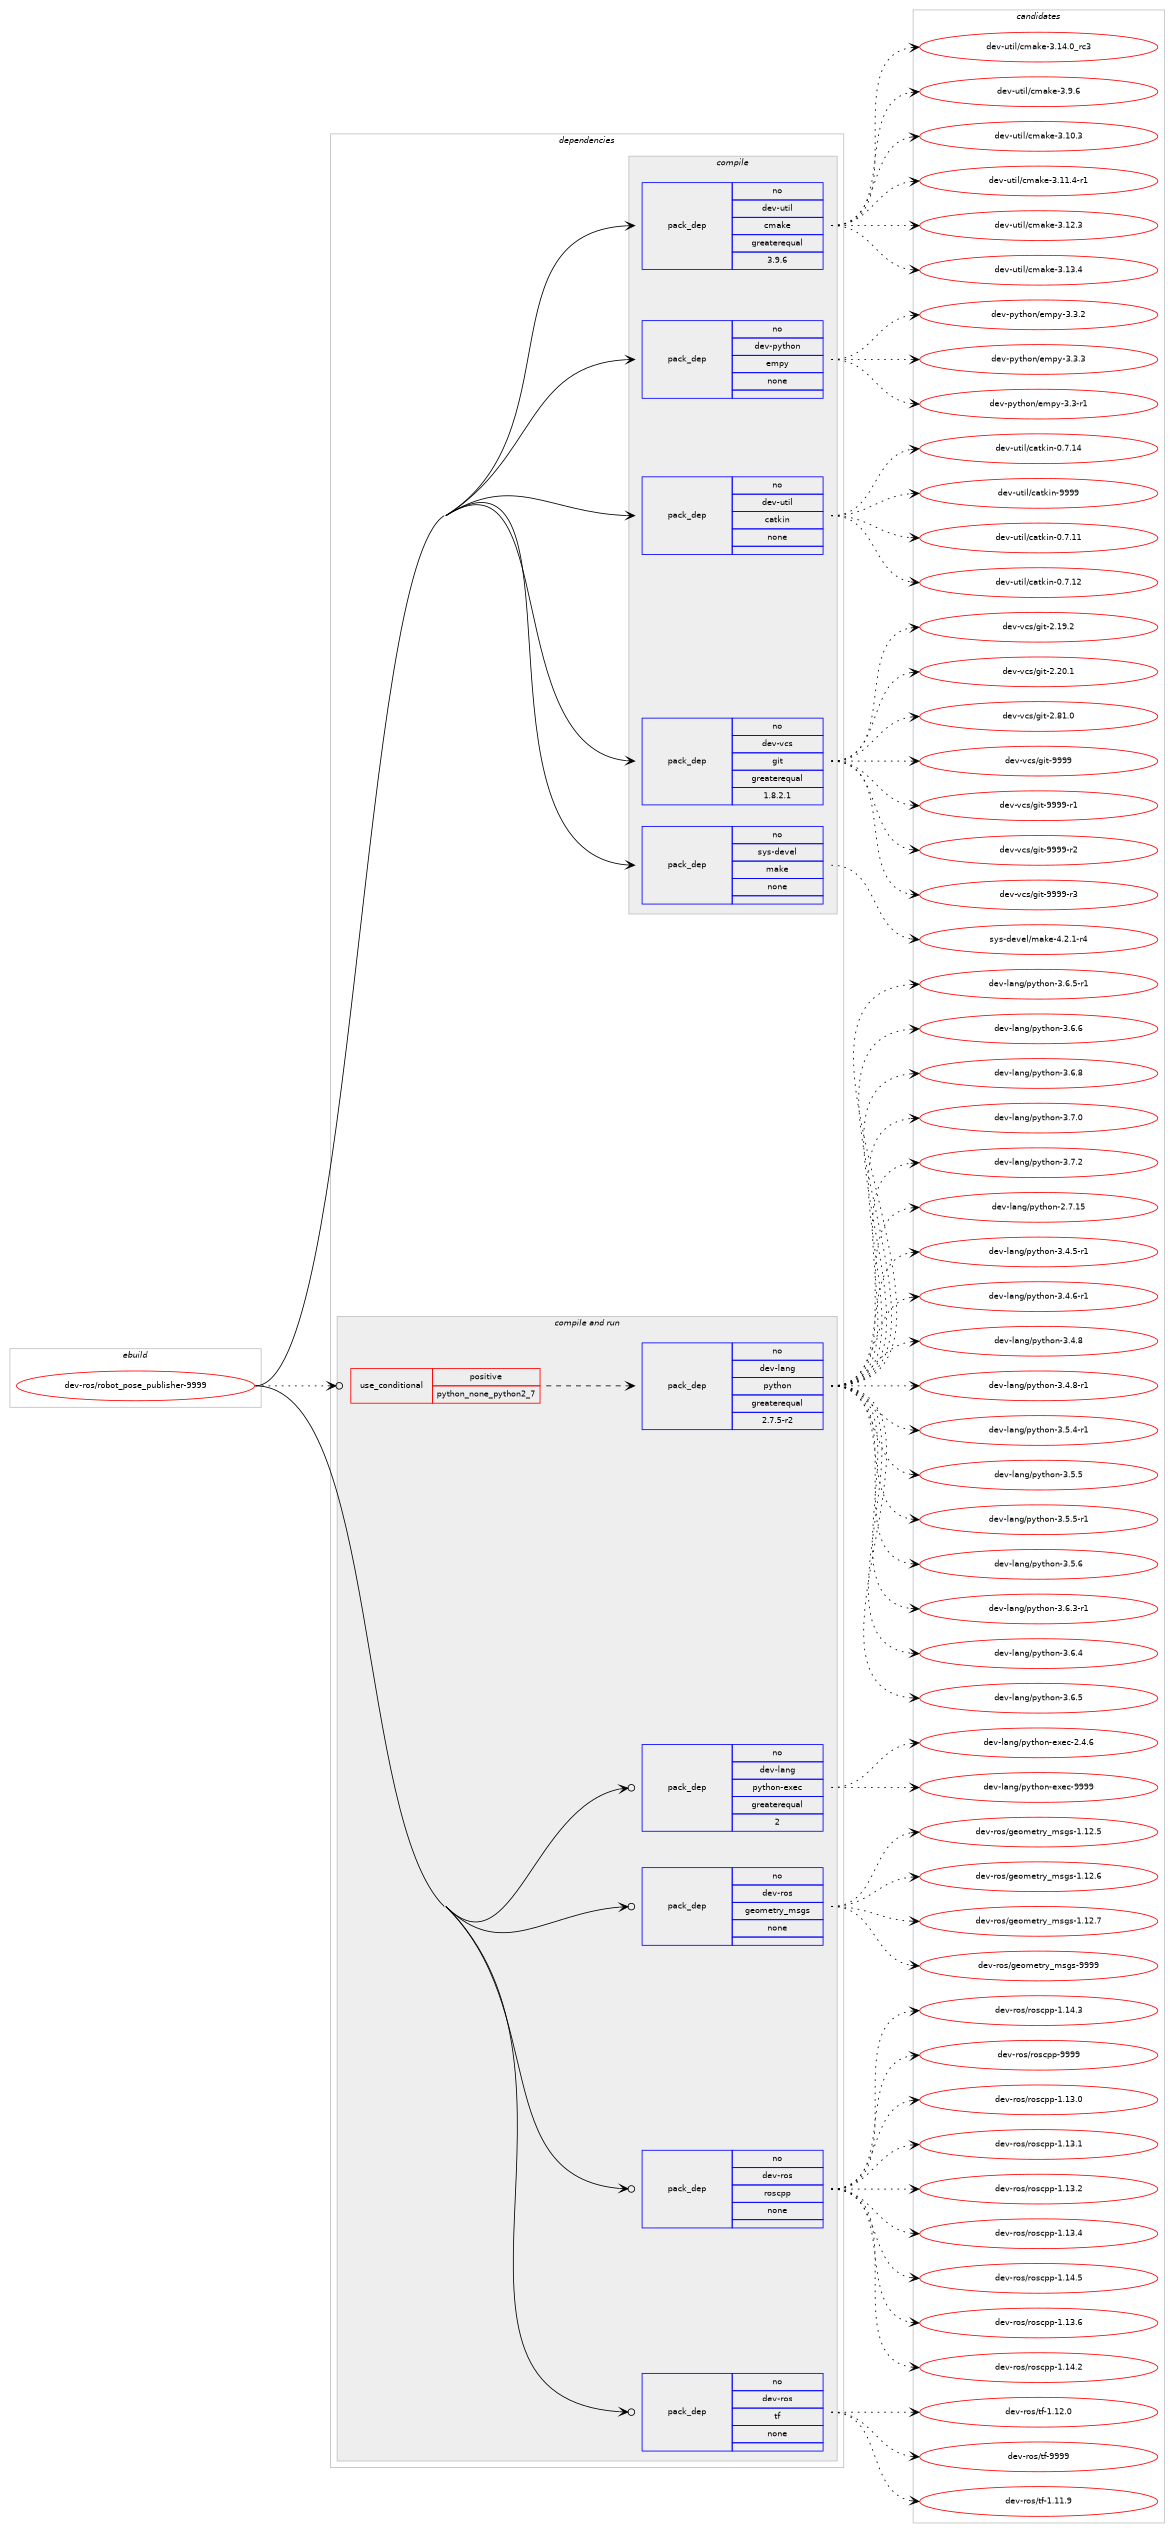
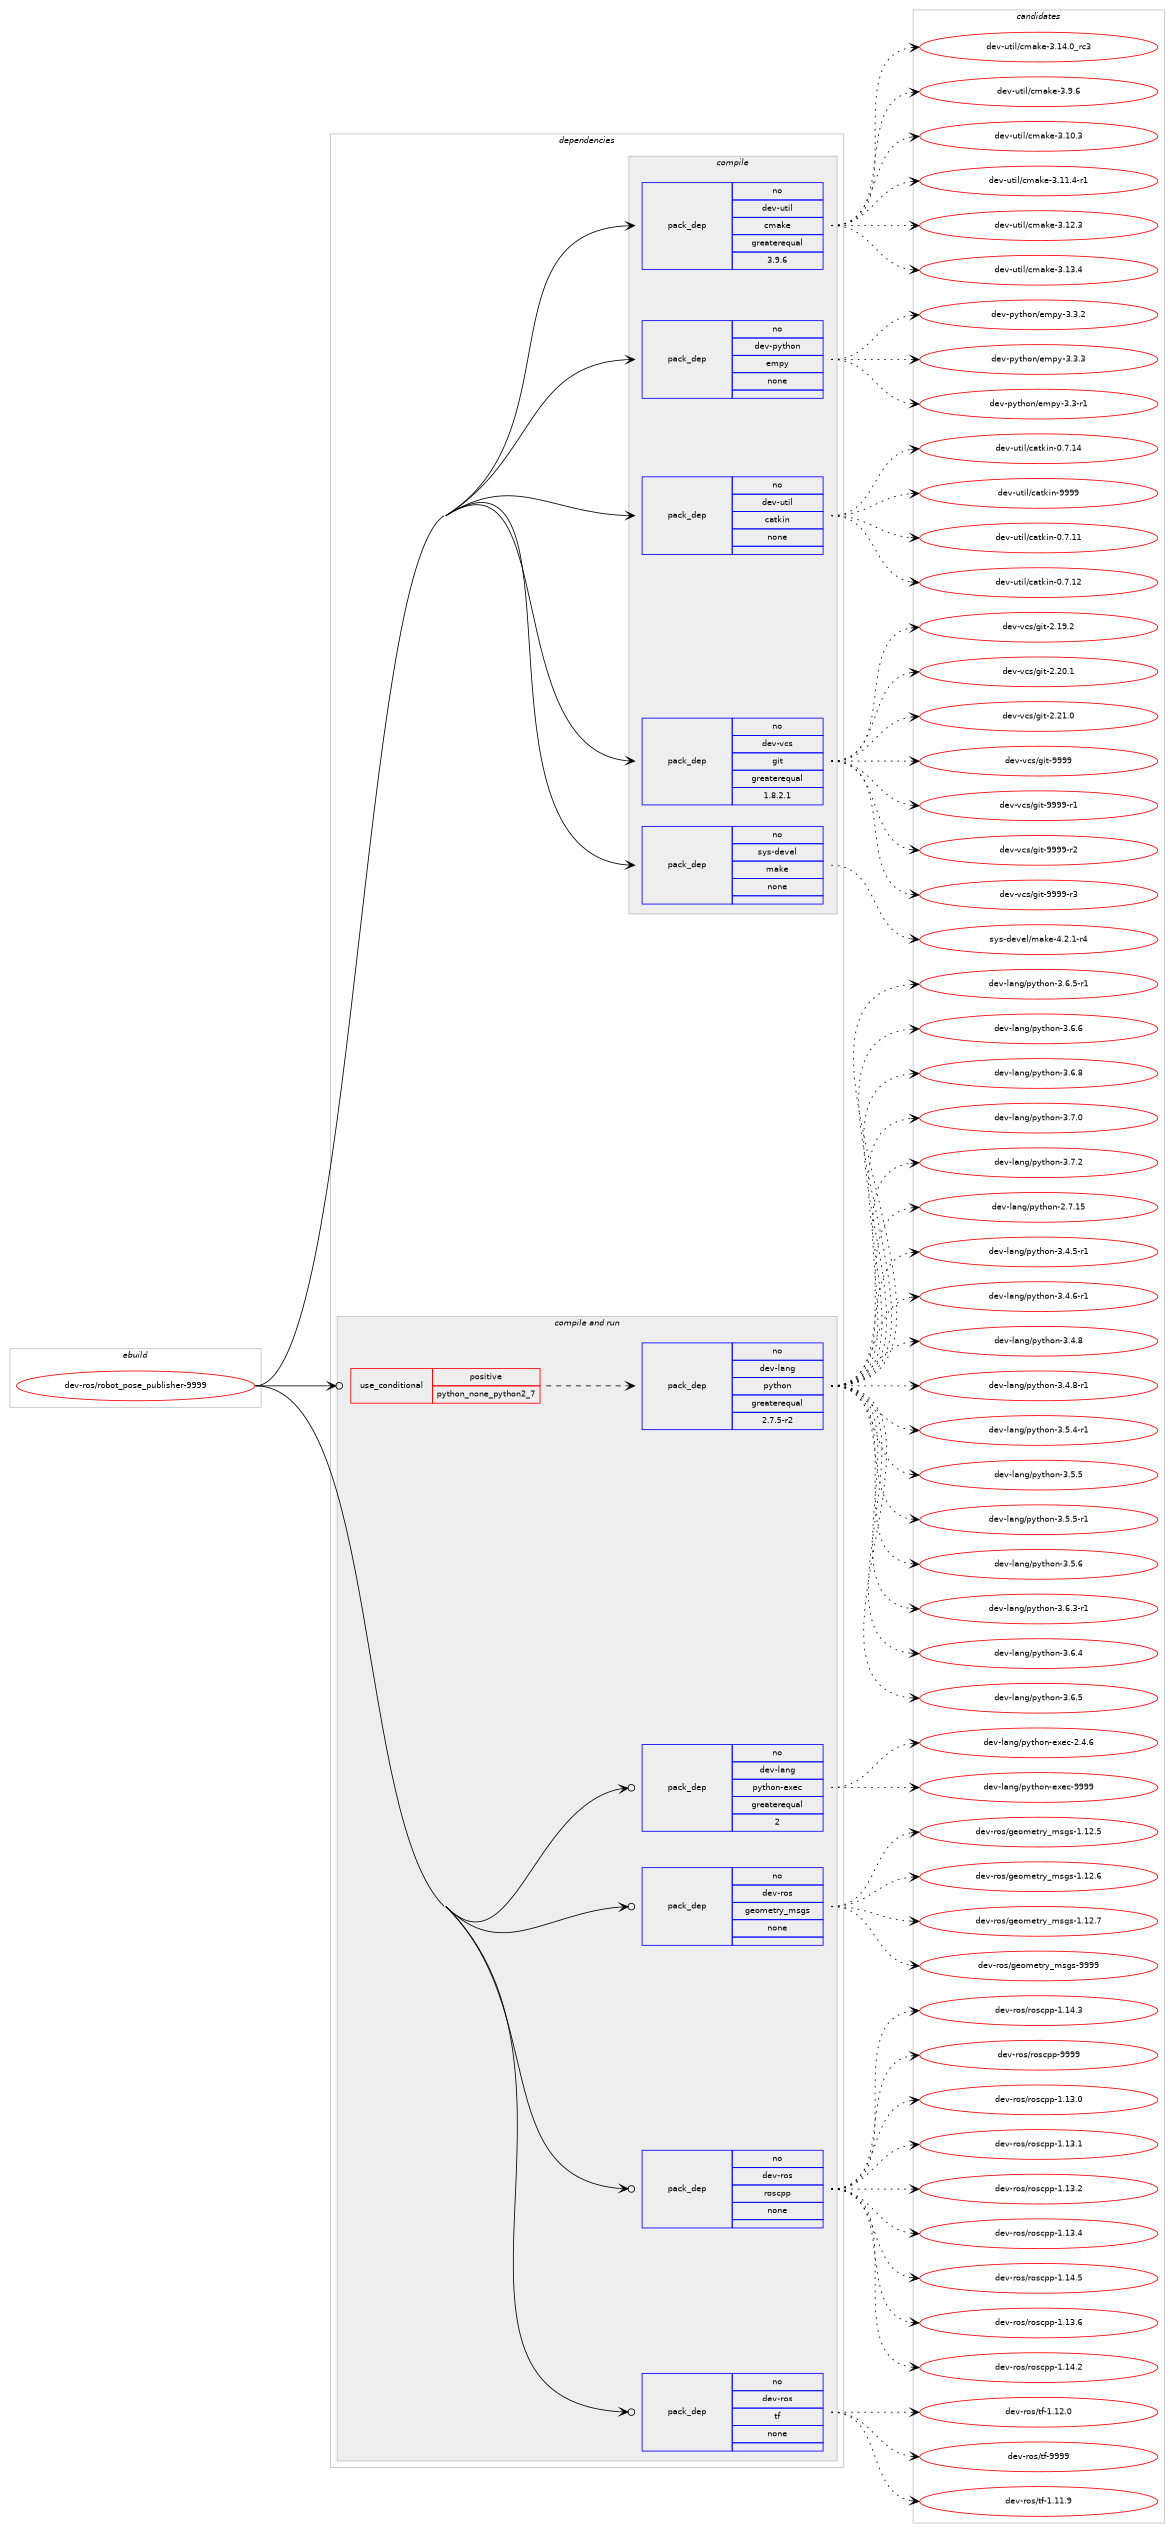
(1039, 716) -> (1039, 716)
(291, 1386) -> (291, 1386)
